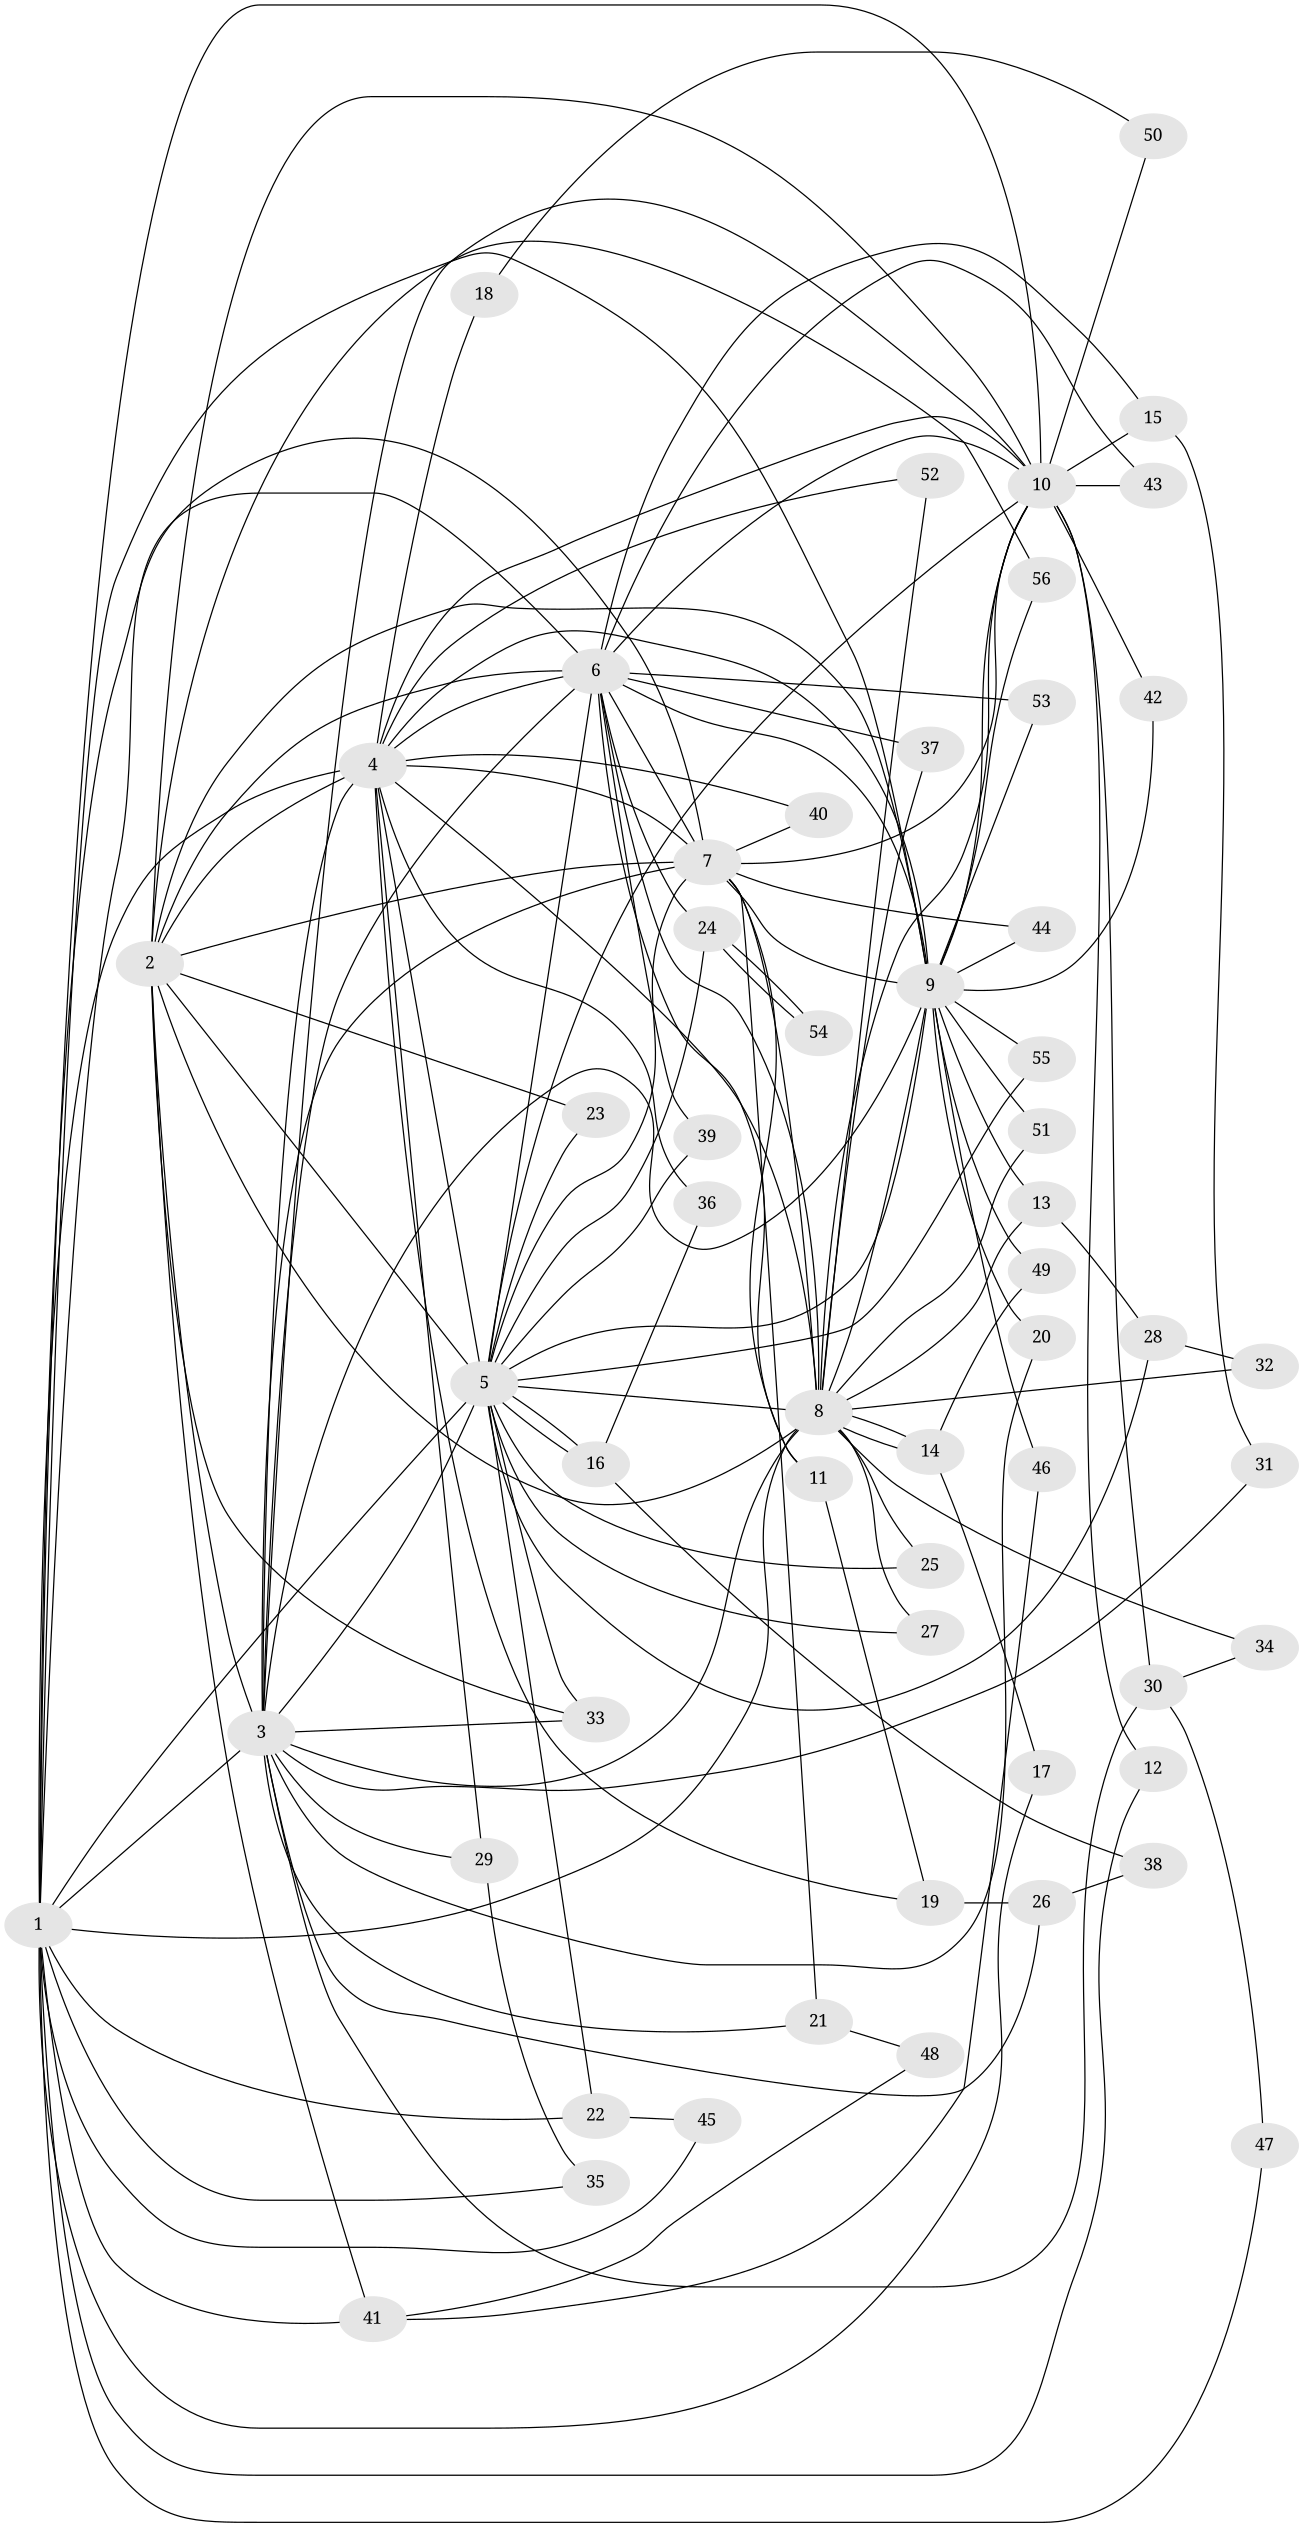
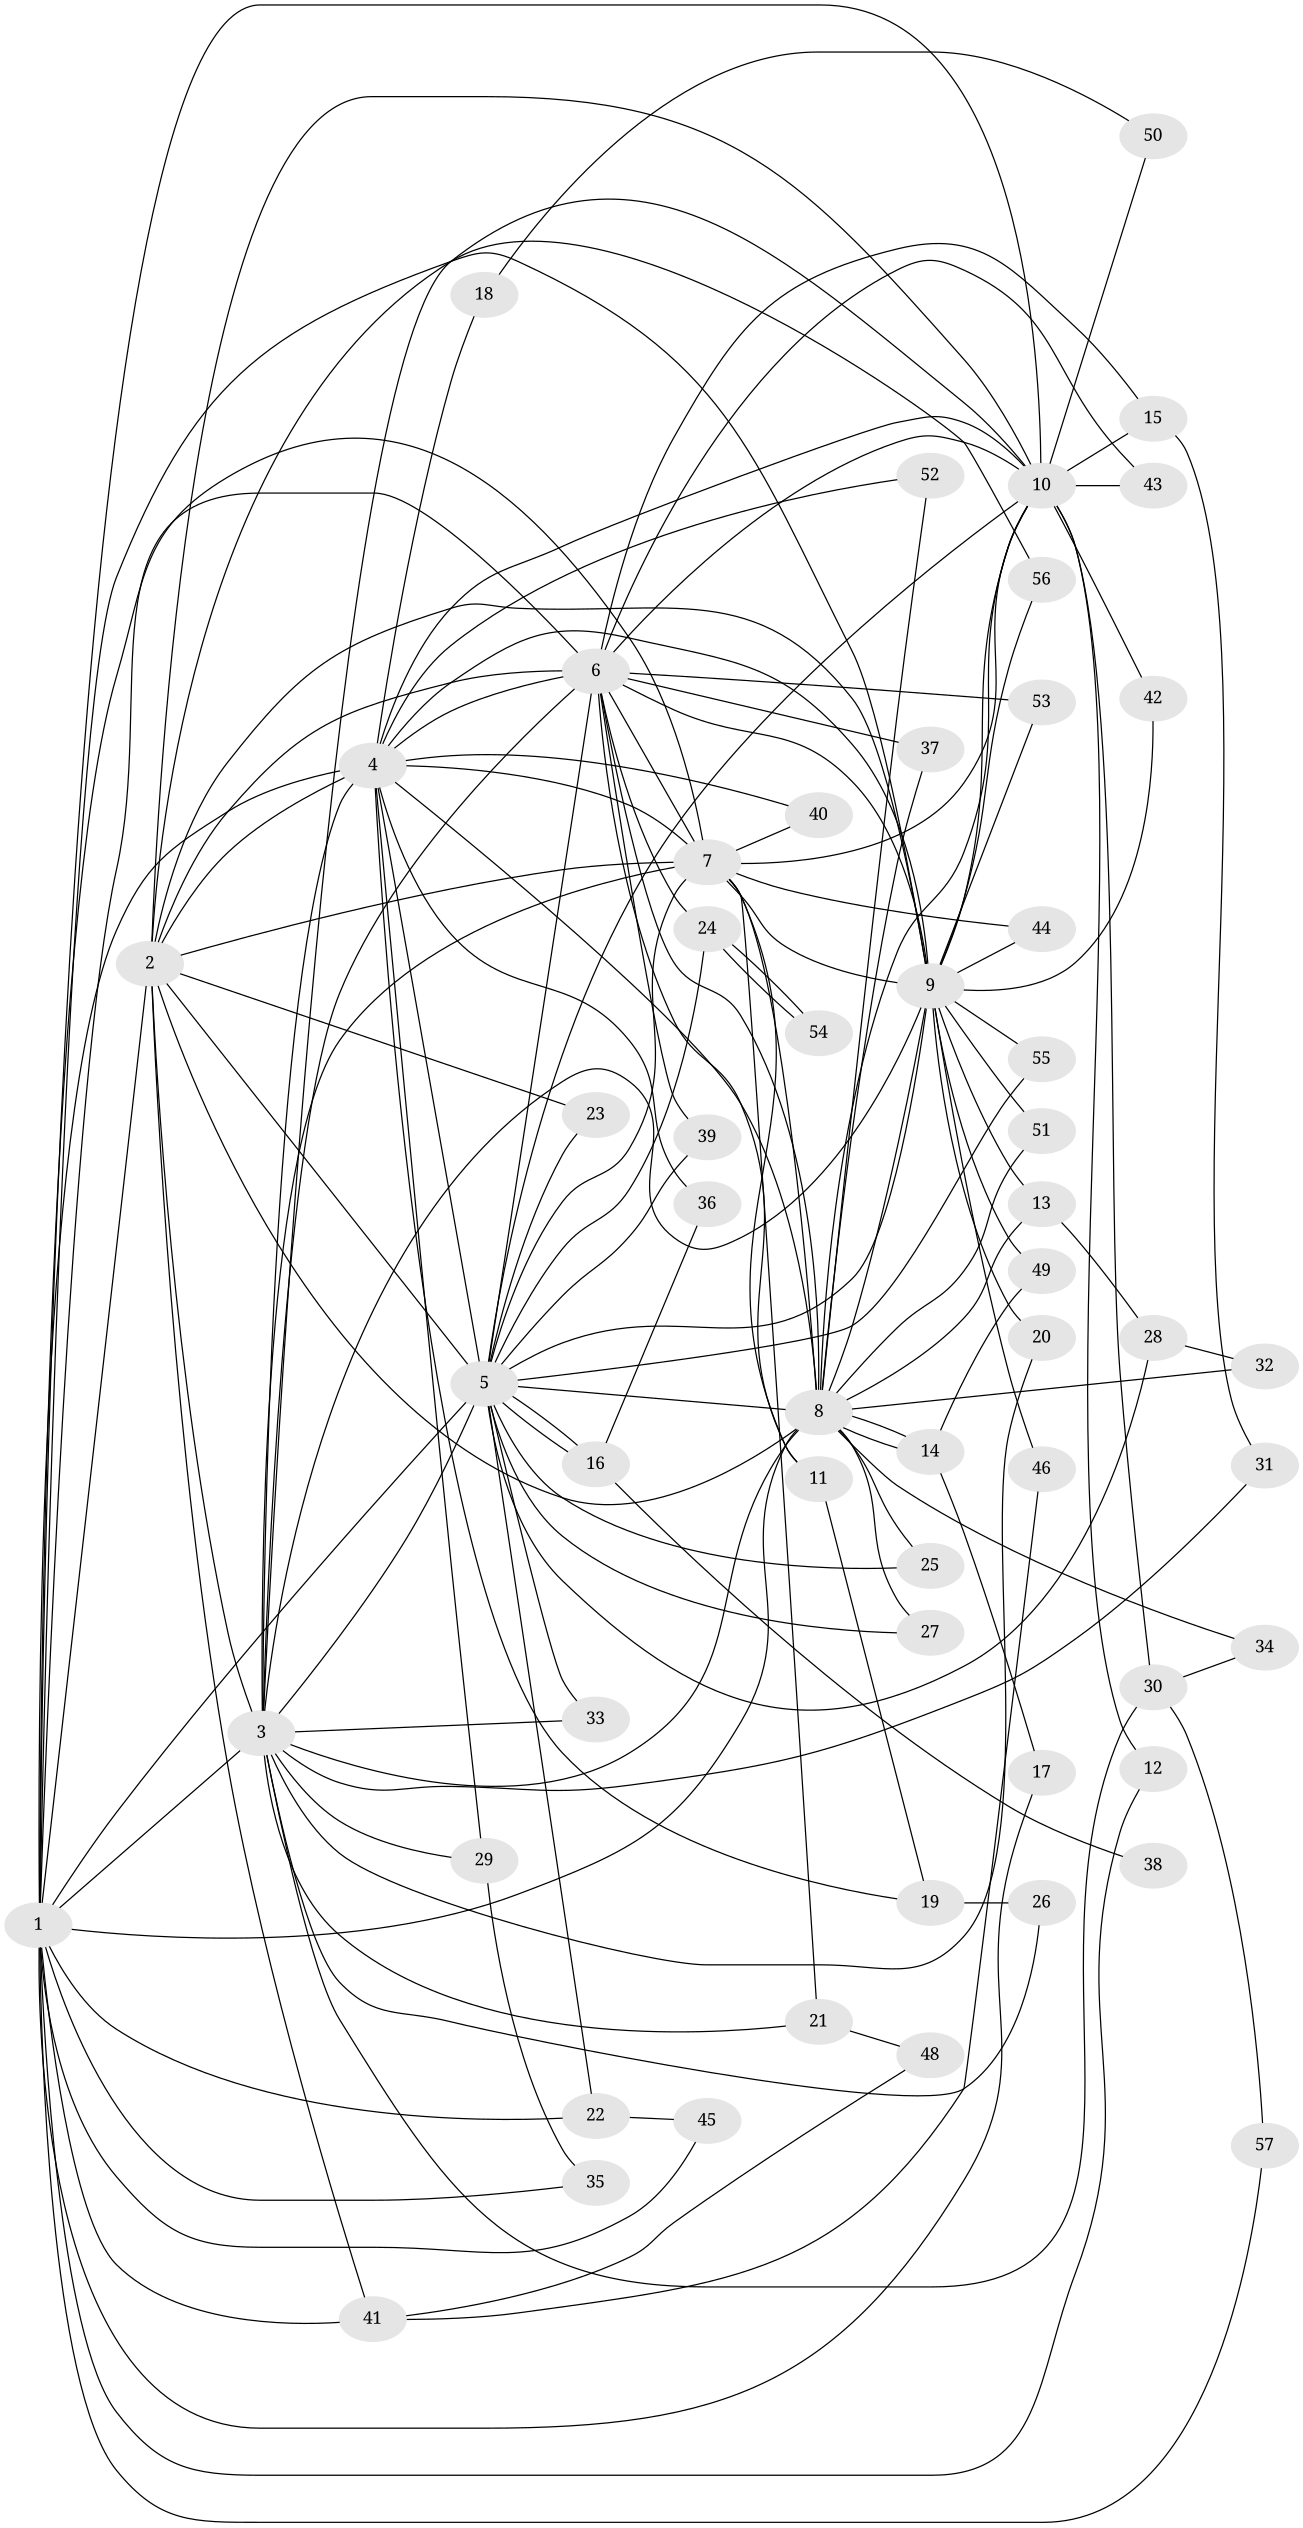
(209, 1473) -> (94, 1444)
(1098, 1884) -> none
(1265, 2146) -> (1265, 2146)
